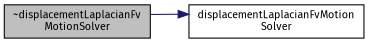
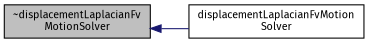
(164, 14) -> (175, 29)
